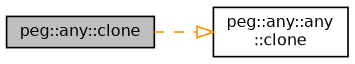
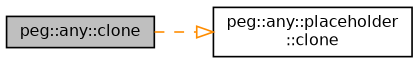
(281, 32) -> (313, 32)
